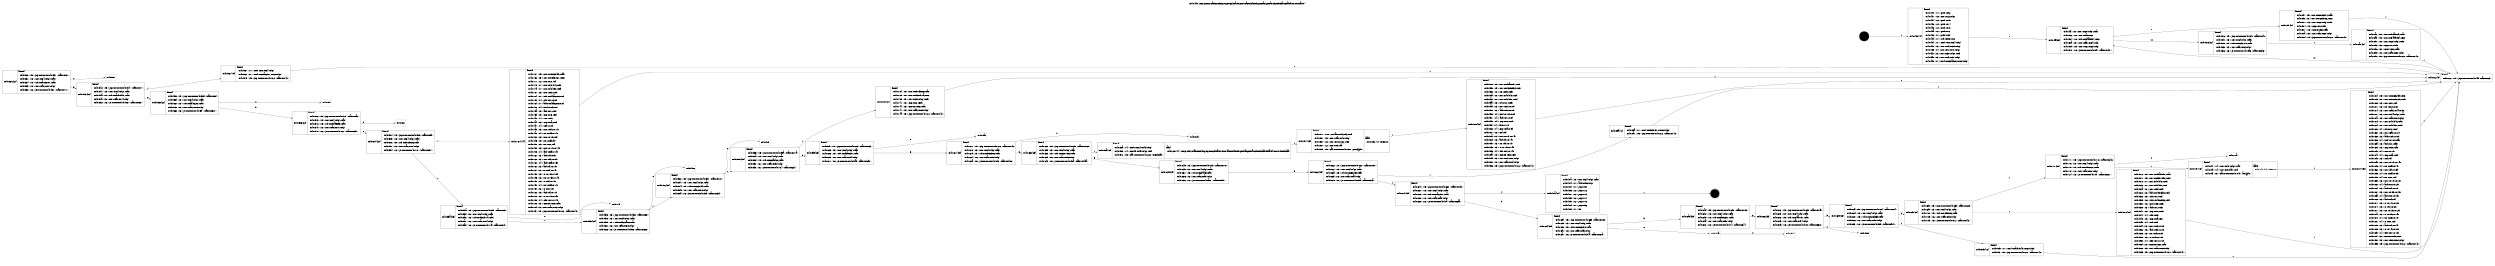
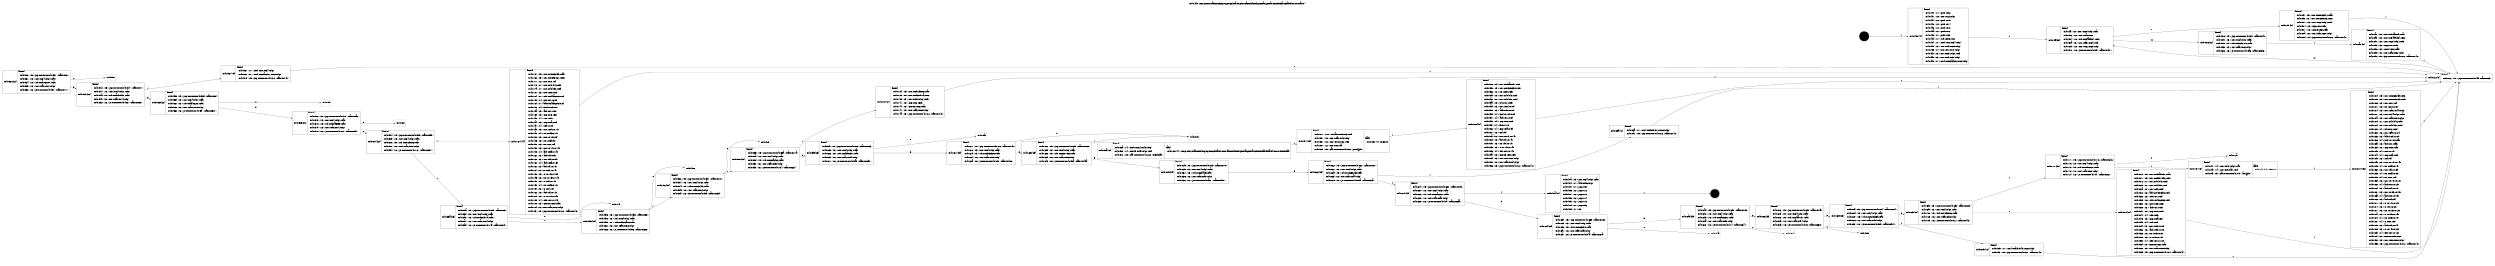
(1094, 152) -> (1139, 137)
(1752, 234) -> (1766, 232)
